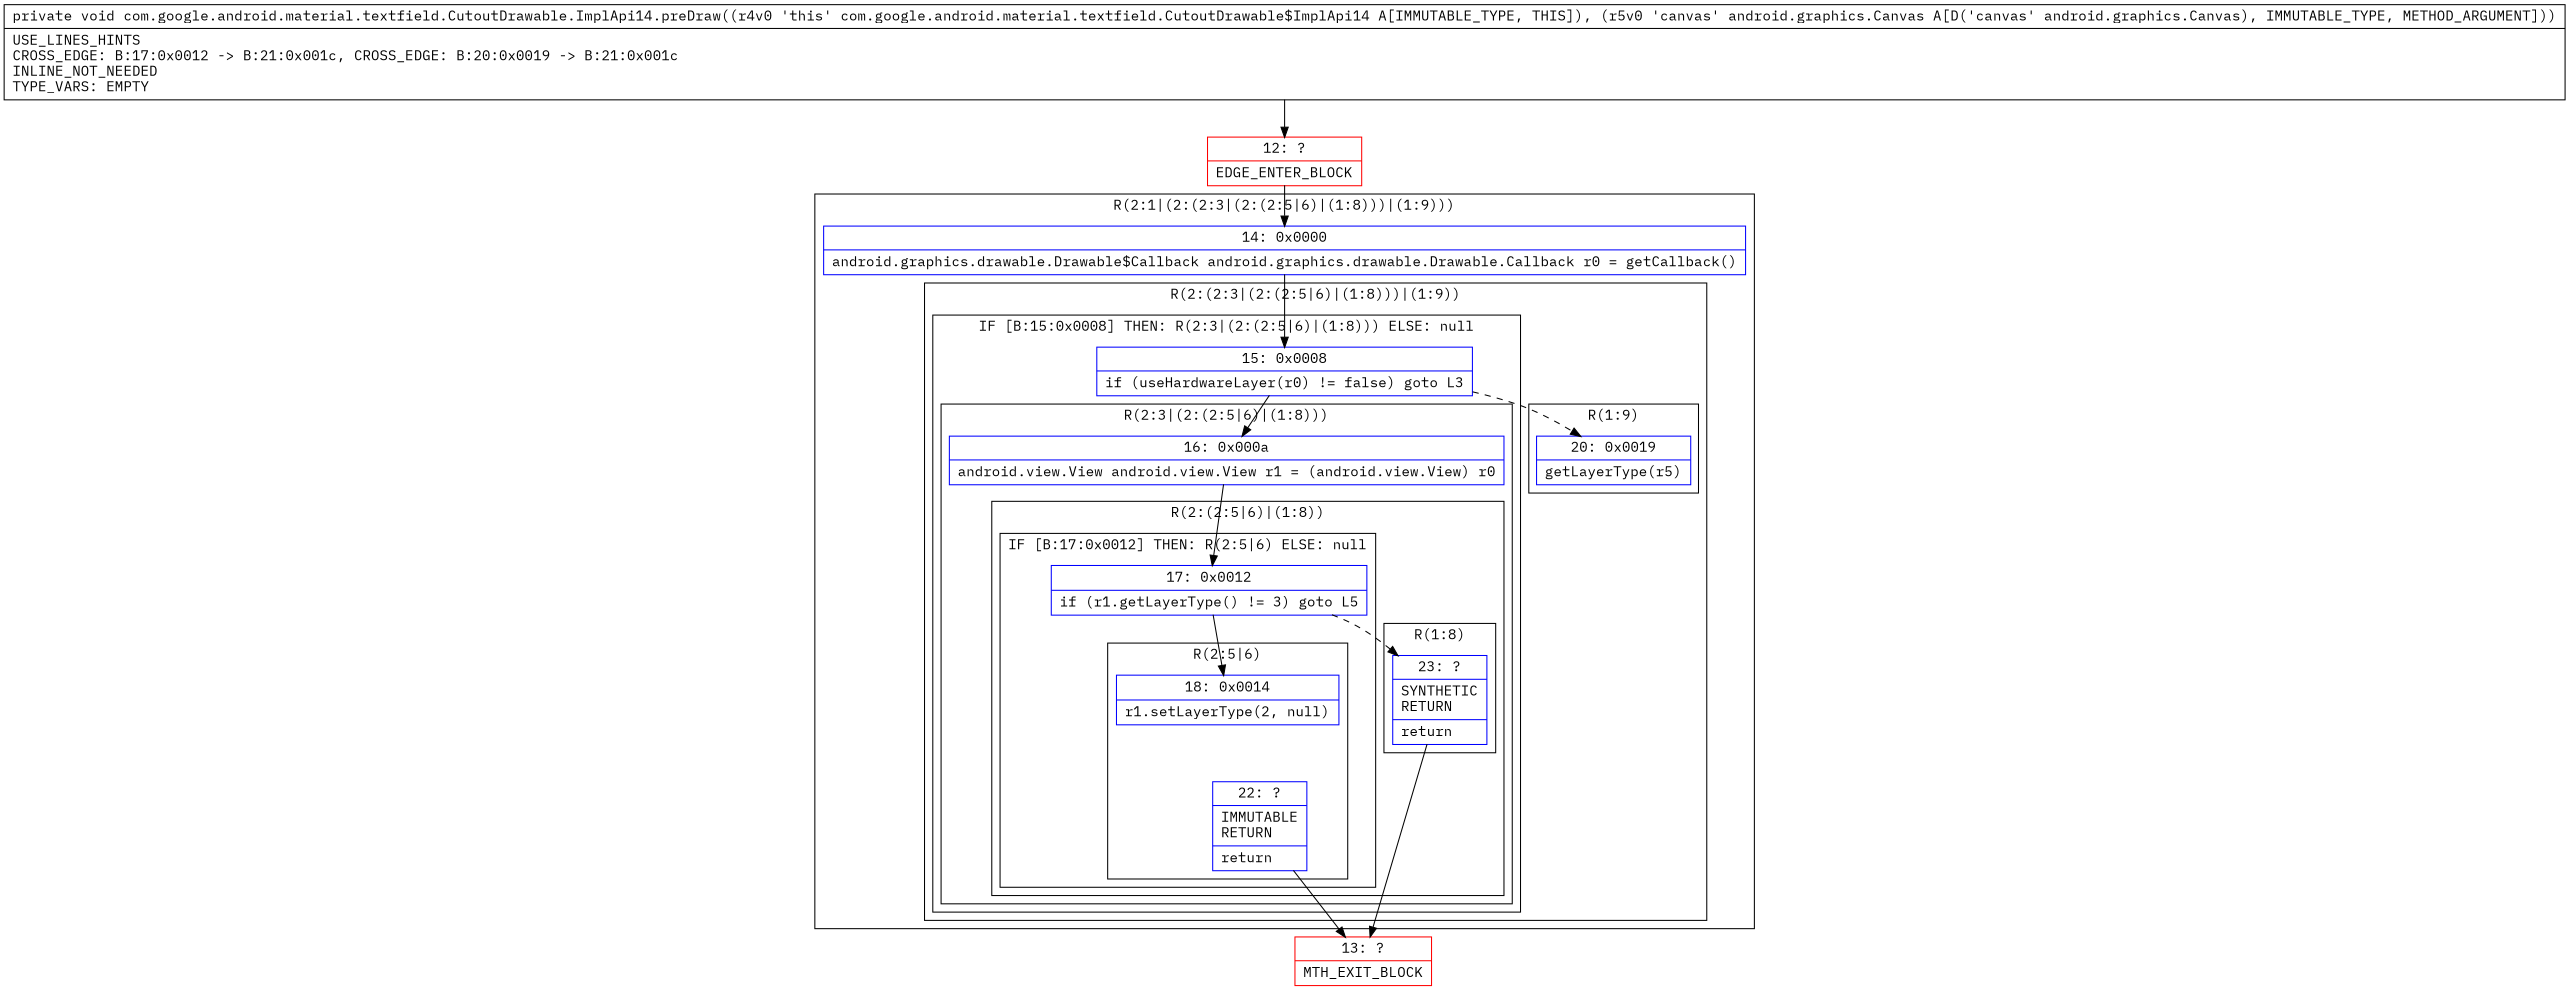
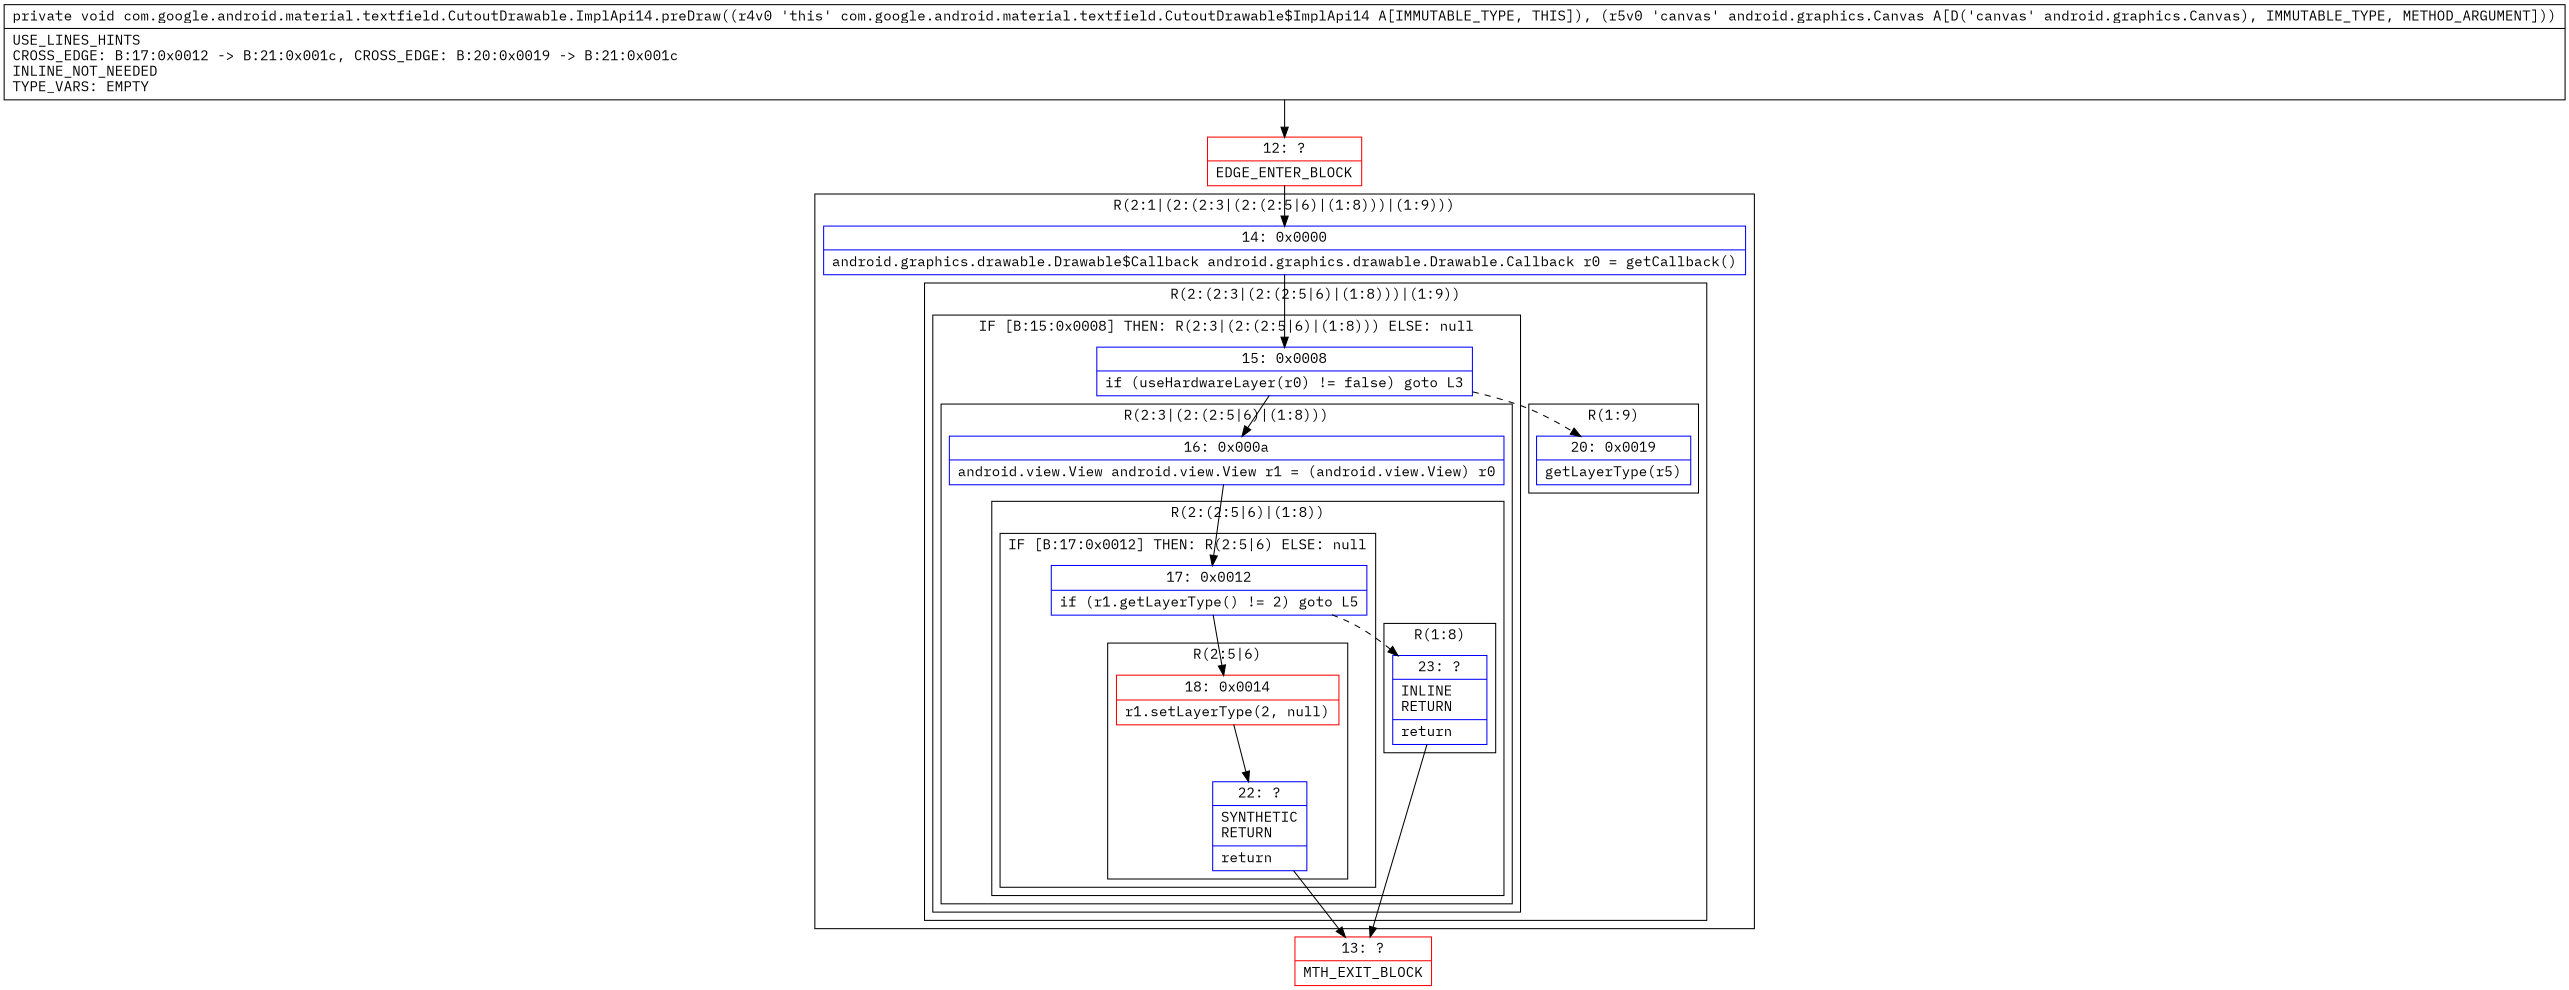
(1209, 602) -> (1209, 602)
(1440, 691) -> (1427, 691)
(1228, 700) -> (1228, 700)
none -> (1240, 748)
(1260, 817) -> (1260, 817)
